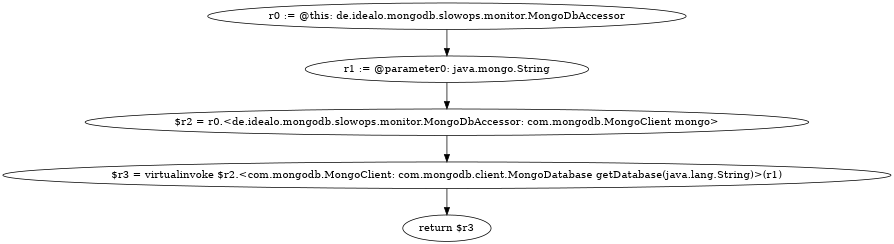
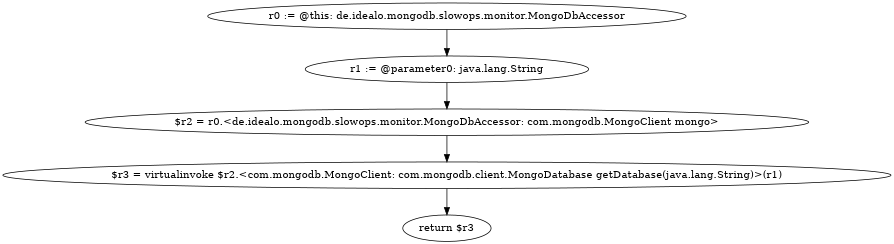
(447, 69) -> (447, 69)
